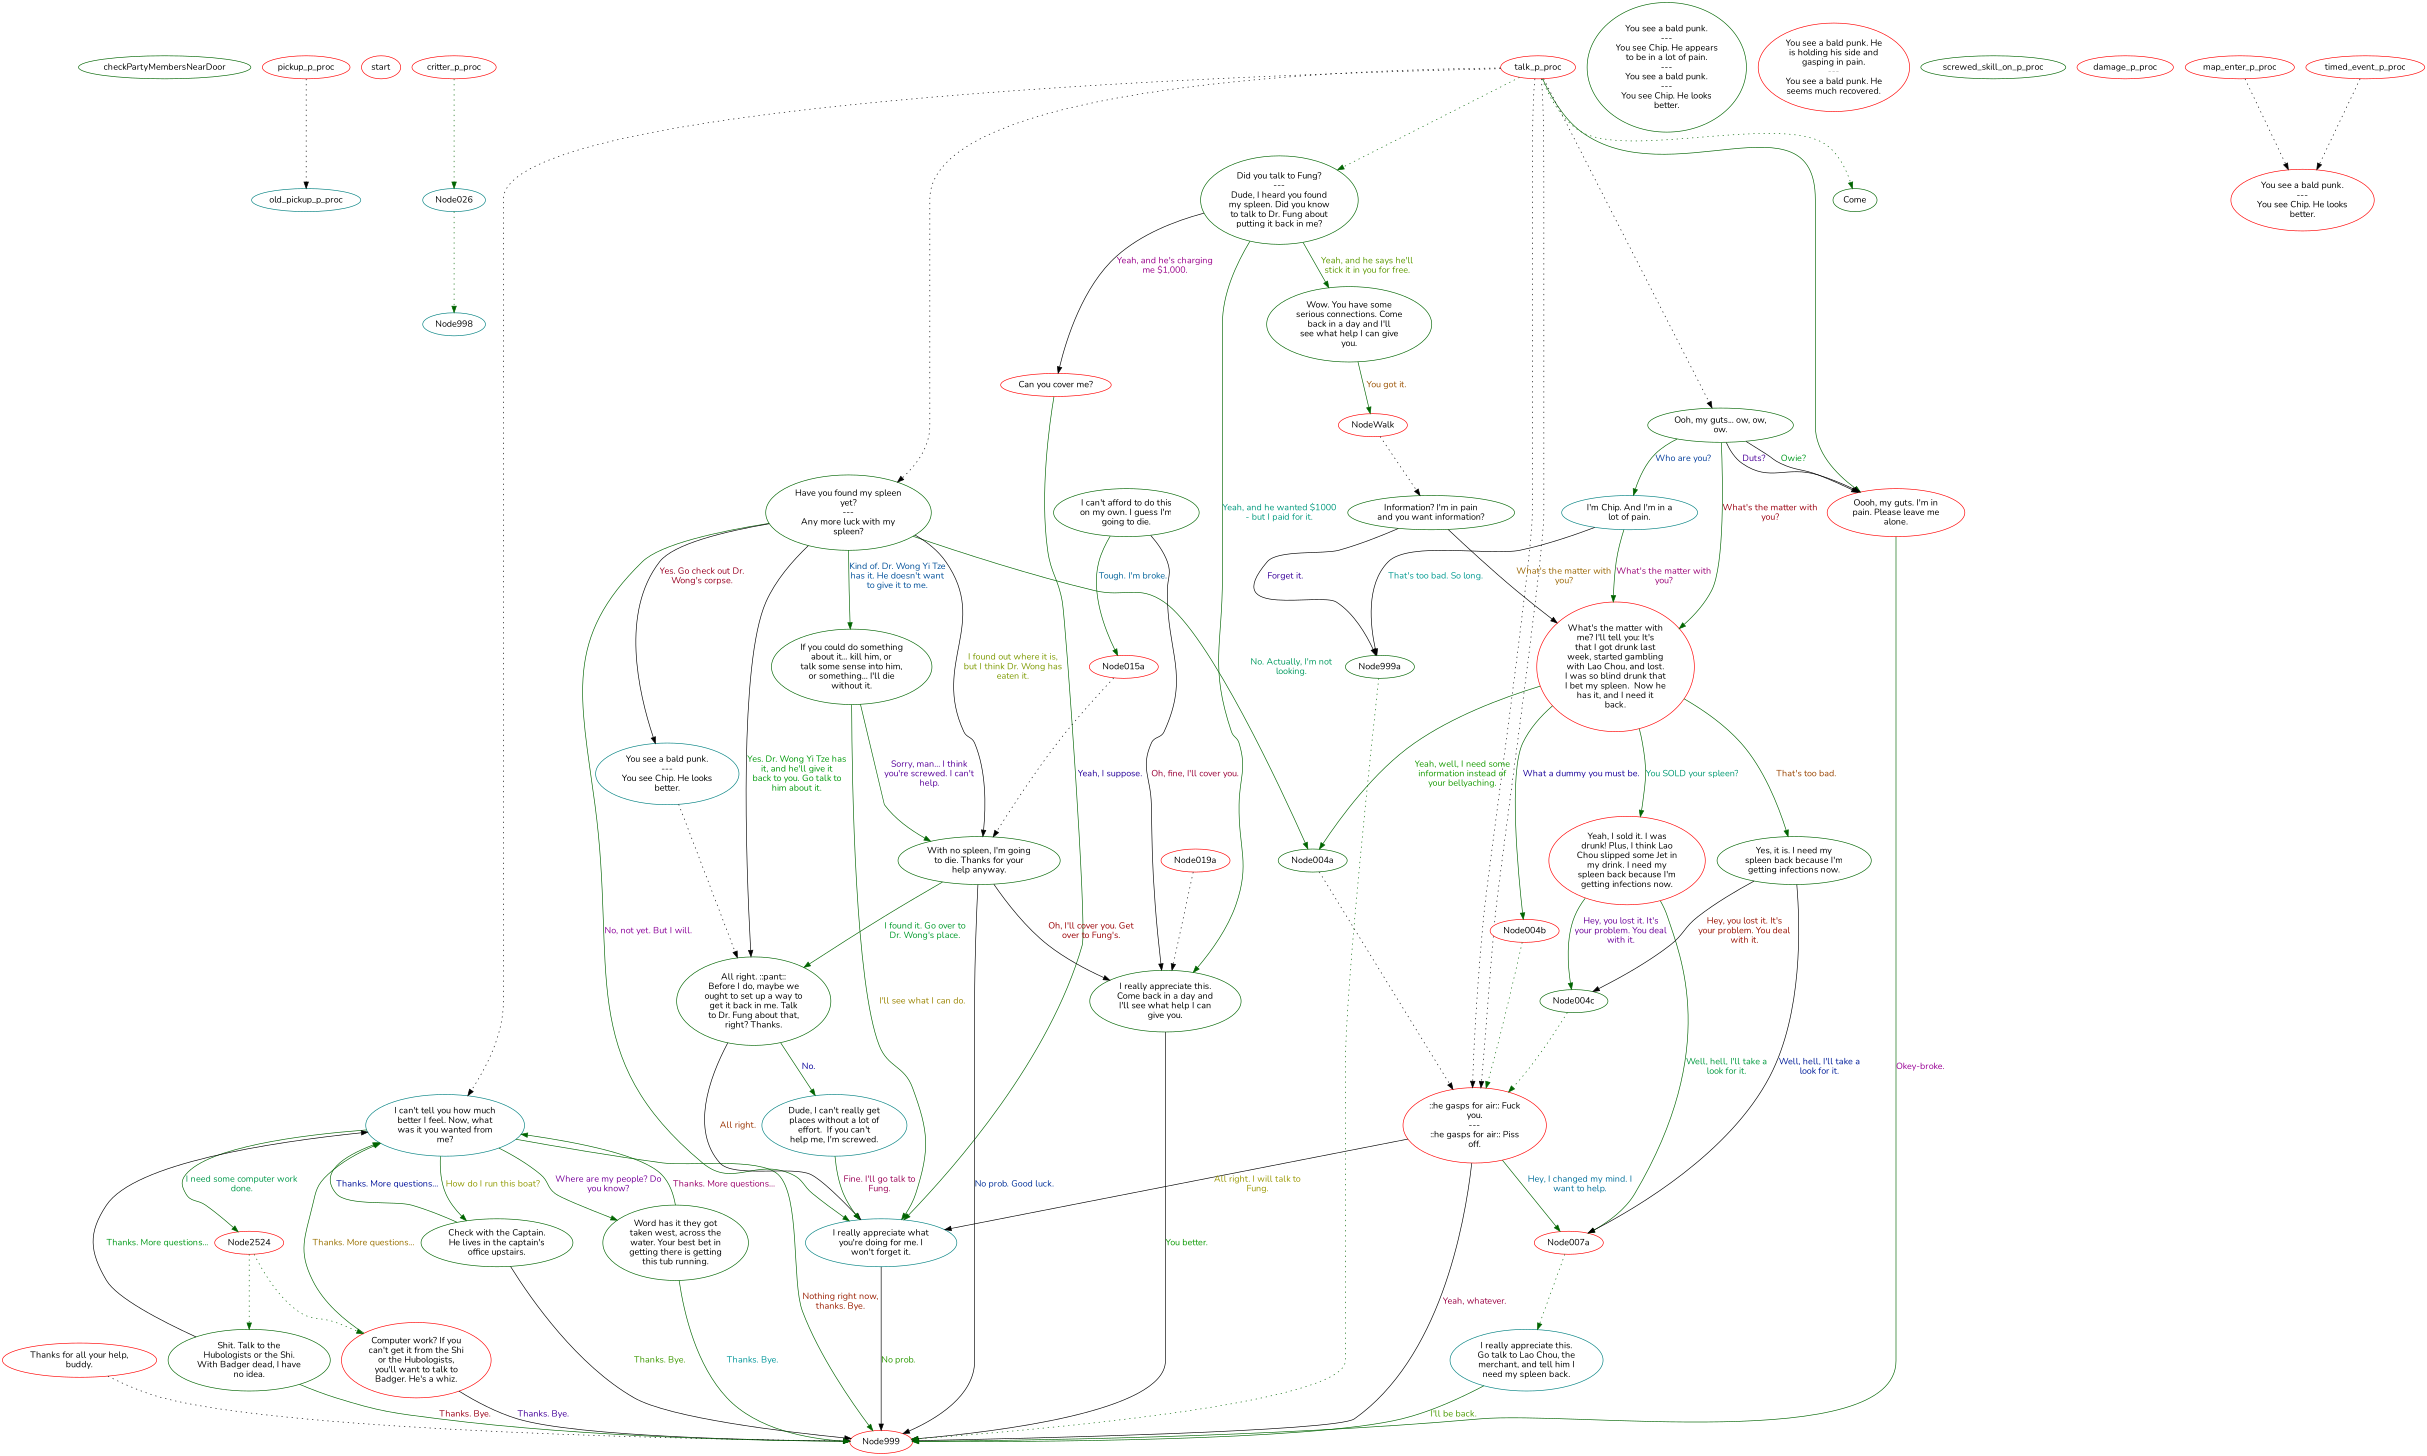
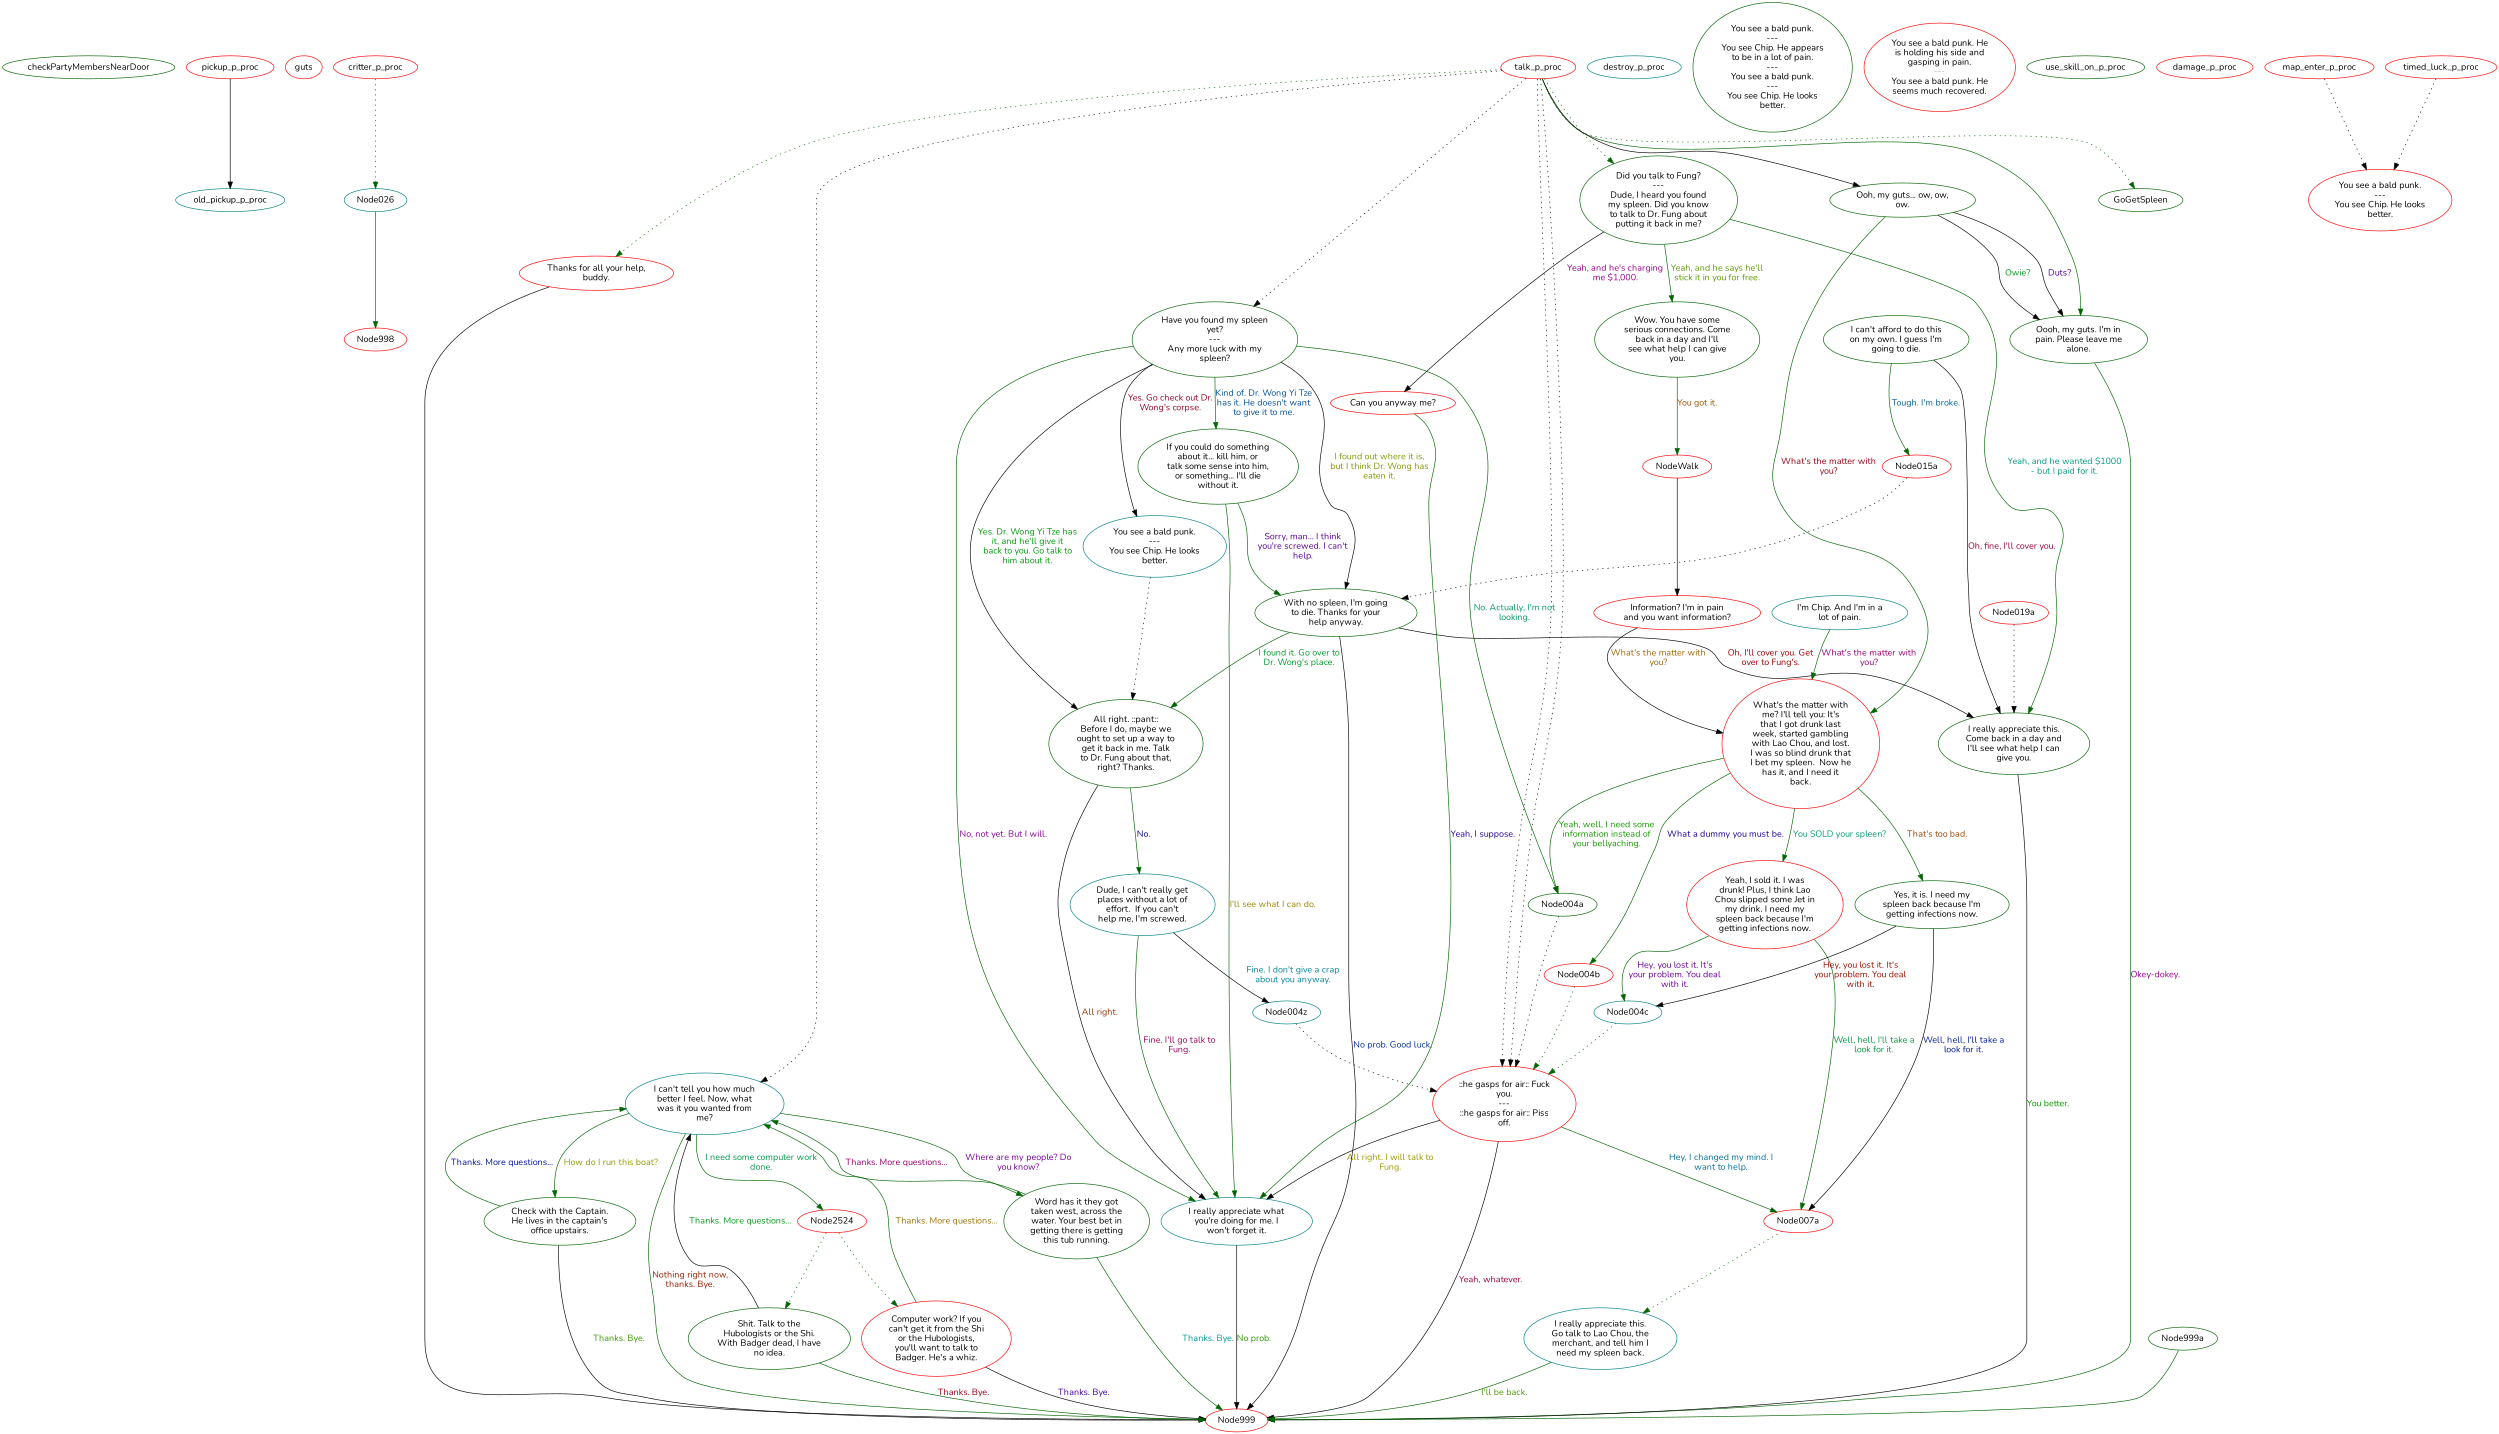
(381, 67) -> (304, 67)
none -> (1634, 67)
(1993, 67) -> (2086, 67)
(2365, 67) -> (2441, 67)
none -> (1045, 103)
(306, 130) -> (230, 130)
(1855, 200) -> (2141, 200)
(1626, 240) -> (1658, 153)
(454, 259) -> (376, 267)
(454, 324) -> (376, 339)
(1056, 385) -> (1393, 403)
(1651, 459) -> none
(1398, 463) -> (1677, 533)
(1431, 513) -> (1677, 613)
(1896, 513) -> (2079, 339)
(1446, 550) -> none
(1256, 579) -> none
(1574, 1001) -> (1628, 1012)
none -> (1287, 1012)
(1920, 1067) -> (2155, 975)
(1345, 1239) -> (1739, 1416)
(473, 1430) -> (425, 1184)
